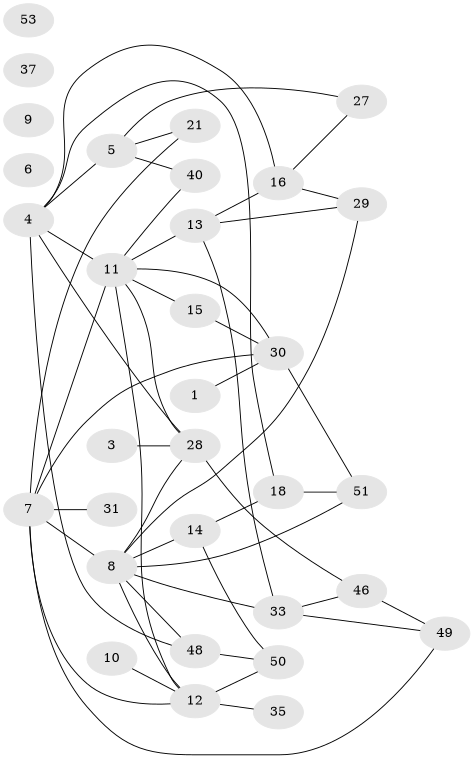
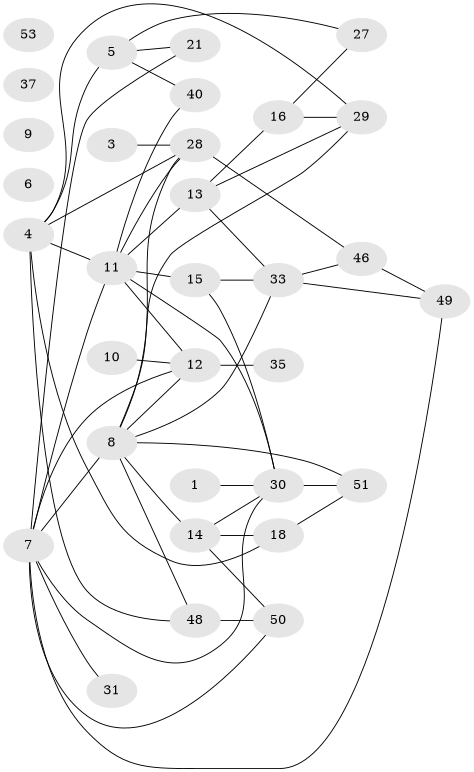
(135, 47) -> (124, 8)
none -> (237, 280)
none -> (237, 510)
(237, 682) -> (107, 725)
